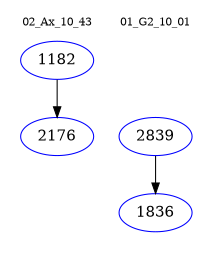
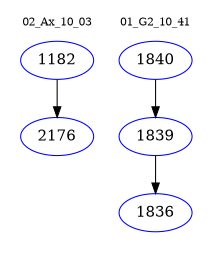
(57, 23) -> (57, 23)
(156, 23) -> (156, 23)
none -> (156, 60)
(156, 137) -> (156, 137)
